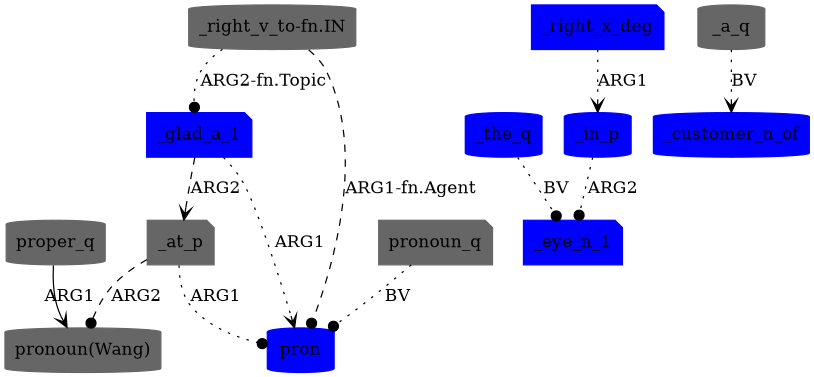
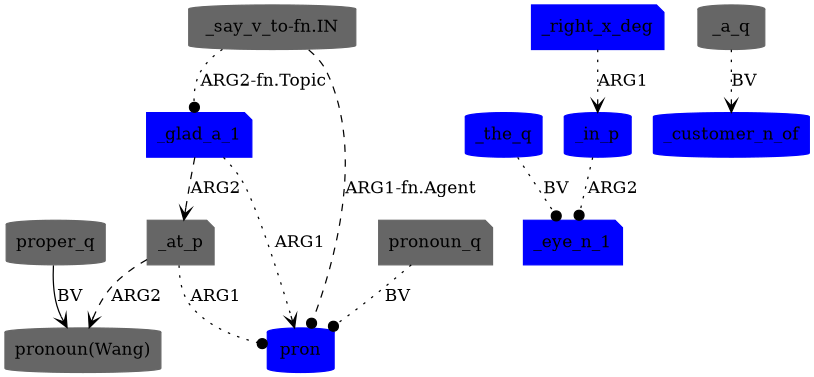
(272, 27) -> (272, 27)
(114, 284) -> (114, 284)
(70, 296) -> (70, 296)
